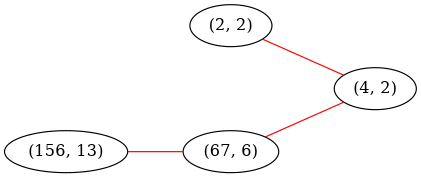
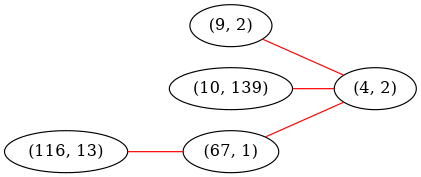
(231, 26) -> (231, 26)
none -> (231, 89)
(66, 152) -> (66, 152)
(231, 152) -> (231, 152)
